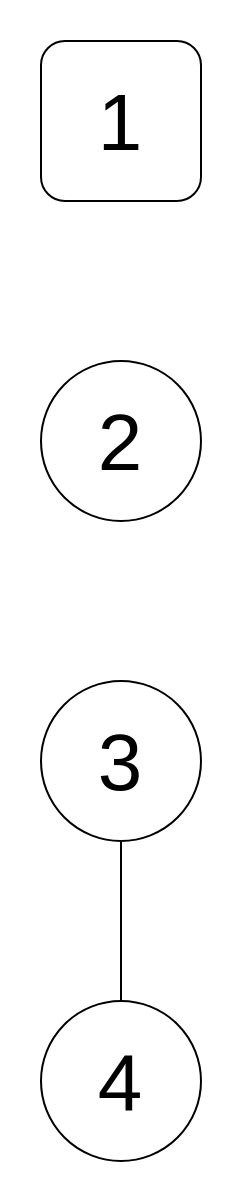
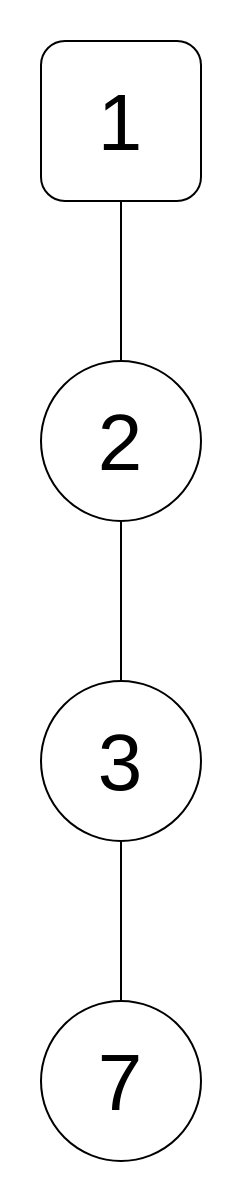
none -> (121, 281)
none -> (121, 601)
(121, 1081) -> (121, 1081)
